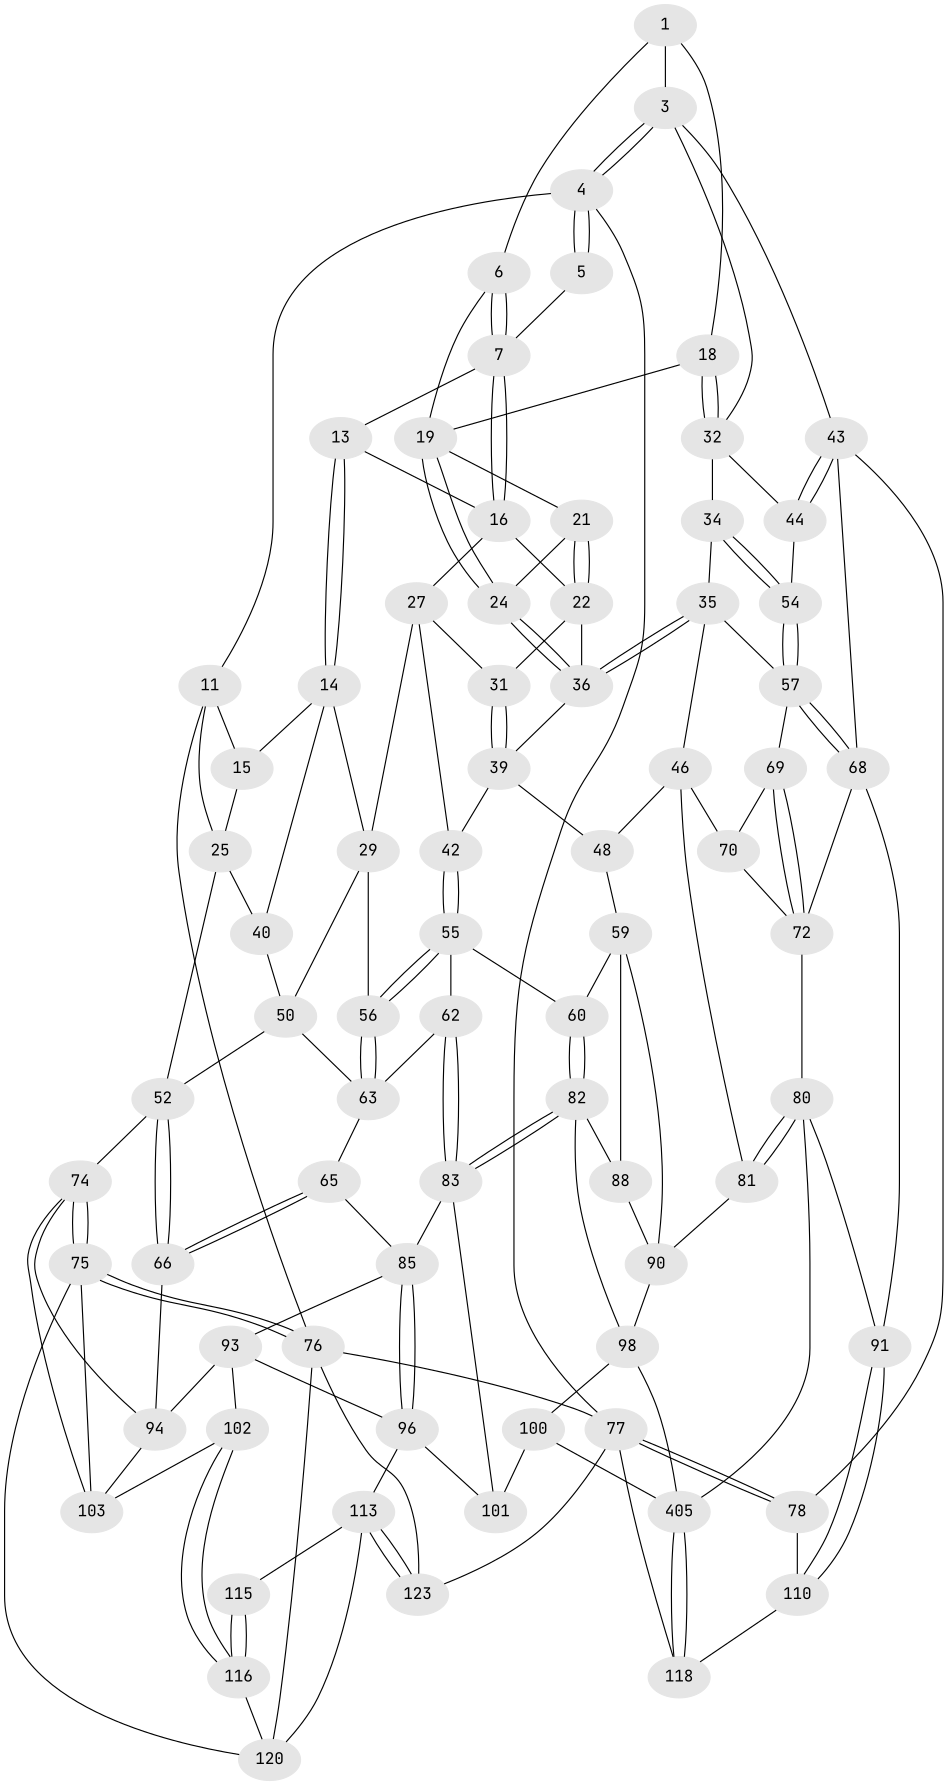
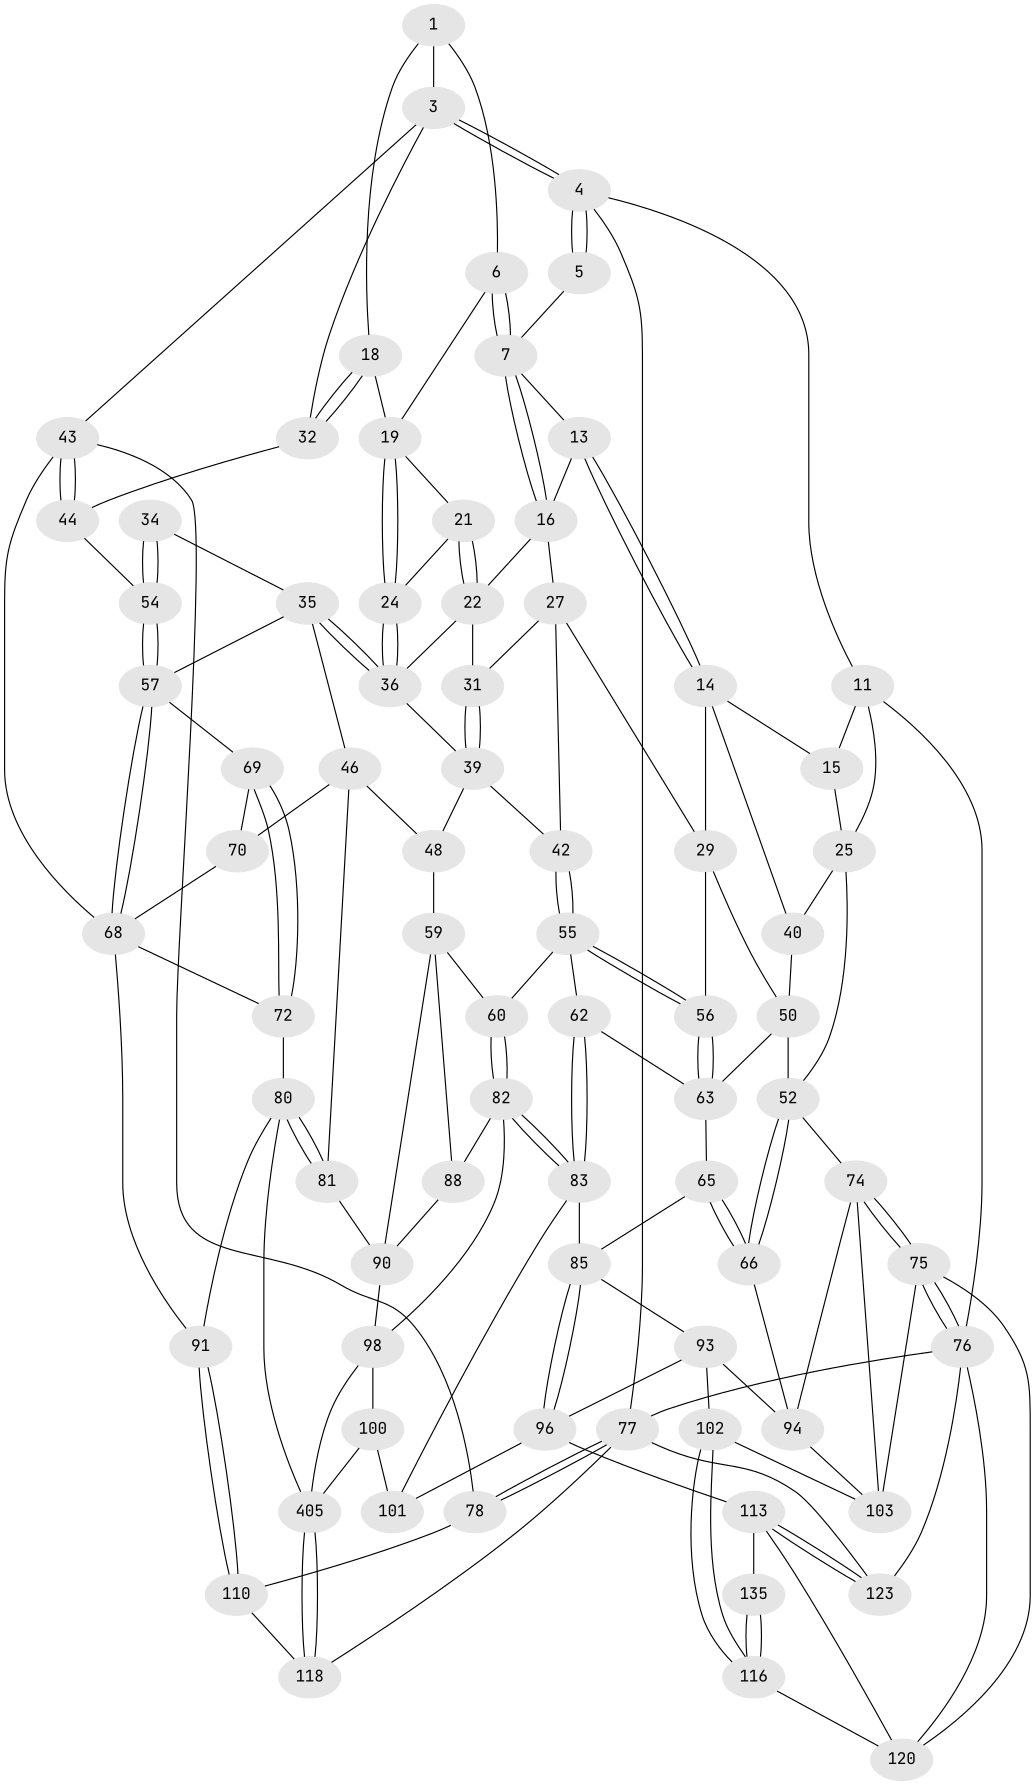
(712, 480) -> none
(765, 893) -> (173, 894)
(239, 1595) -> (754, 1595)
